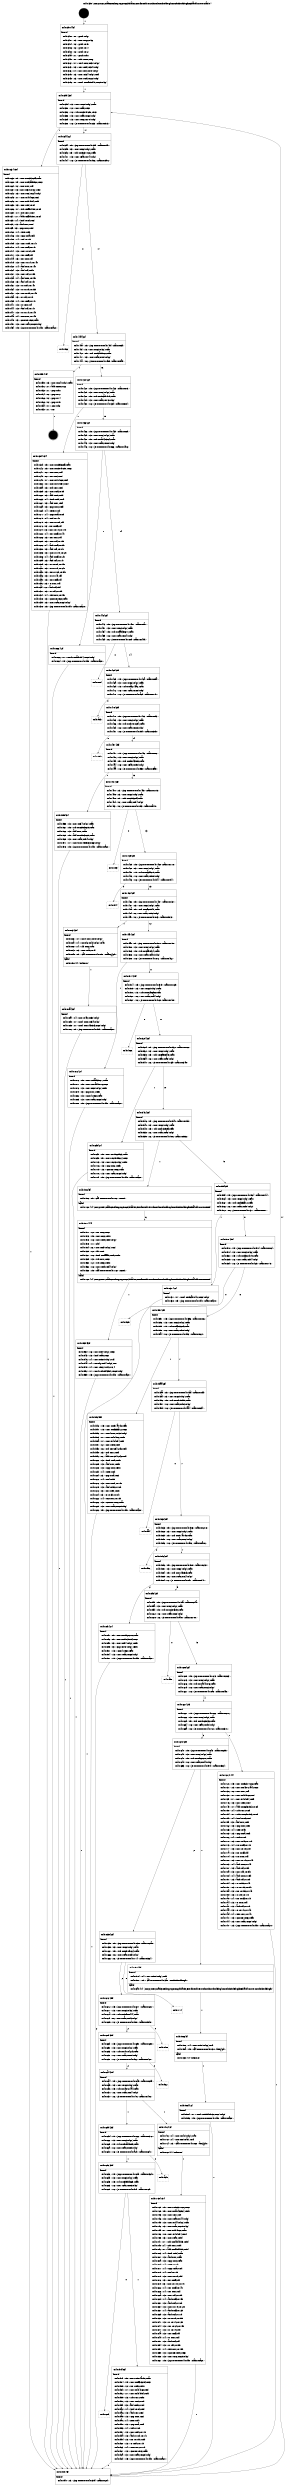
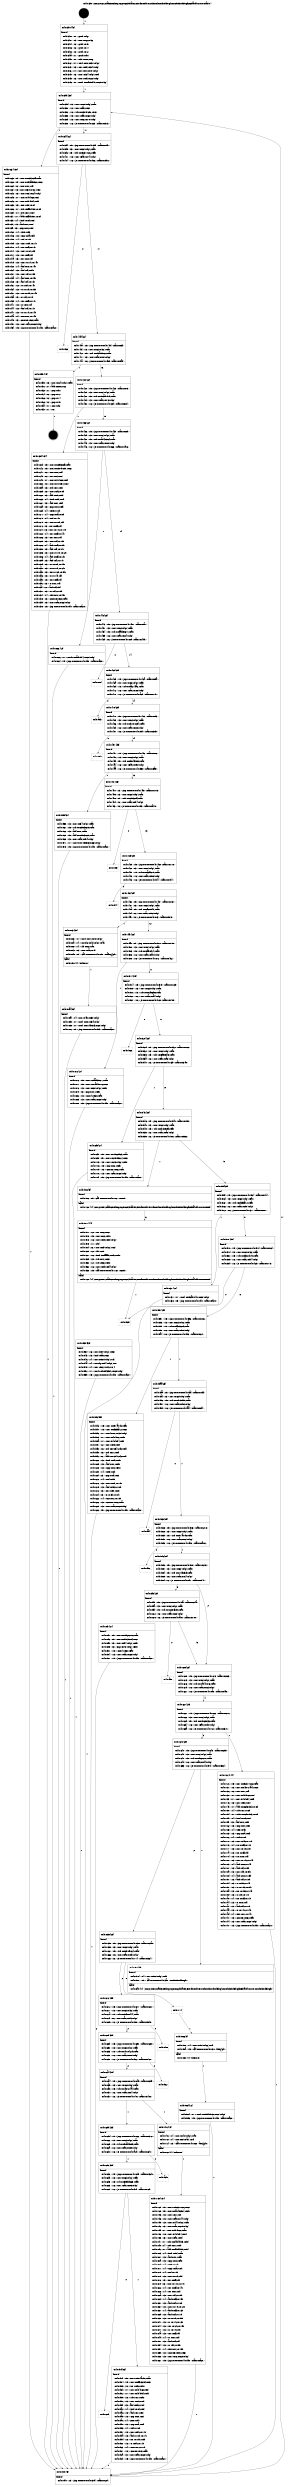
none -> (132, 701)
(149, 886) -> none
(117, 1310) -> (131, 1300)
(137, 1600) -> (207, 1623)
(201, 2012) -> (185, 2023)
